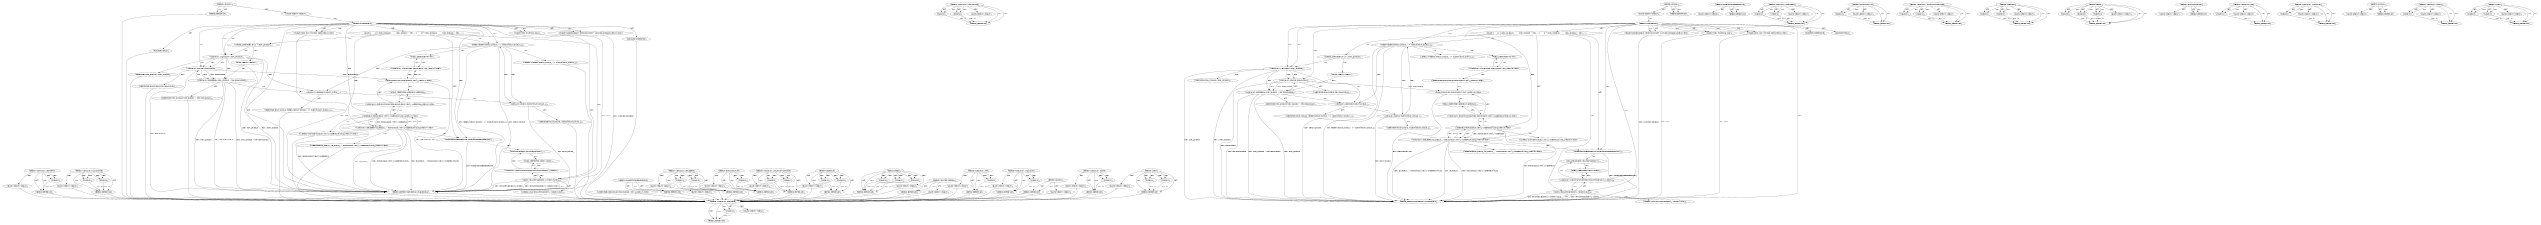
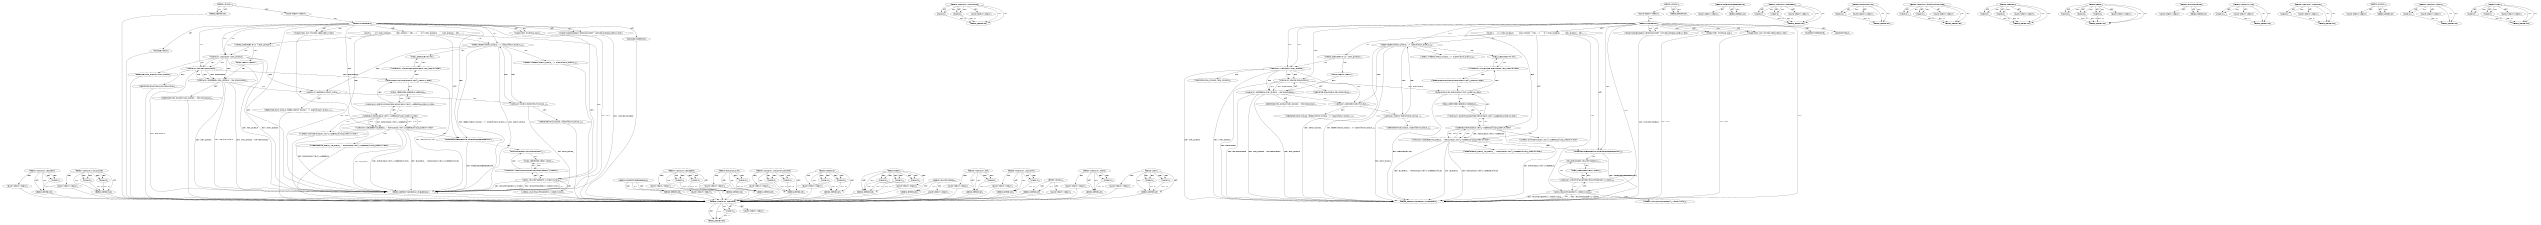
(408, 74) -> none
(417, 75) -> (417, 75)
none -> (1487, 86)
(623, 192) -> none
